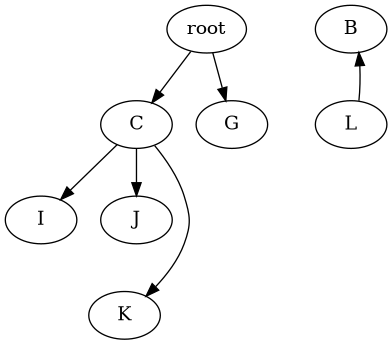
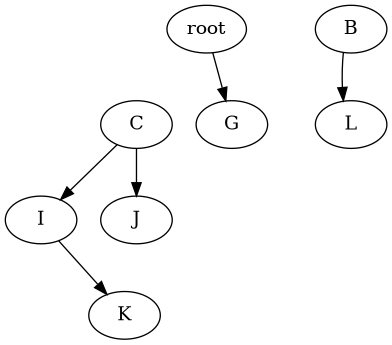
(175, 72) -> none
(360, 83) -> (342, 70)
(189, 216) -> (78, 263)
